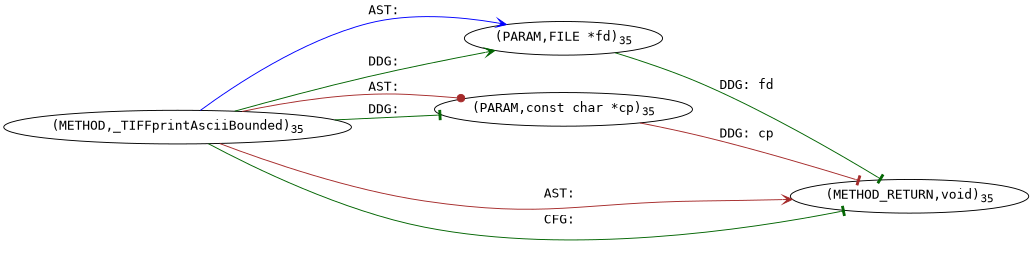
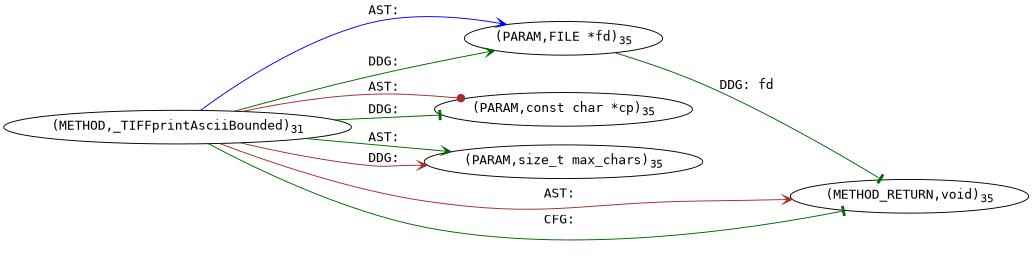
(297, 126) -> (297, 126)
(749, 148) -> none
none -> (563, 162)
